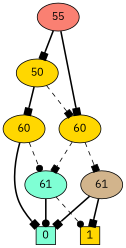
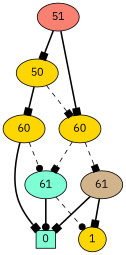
(58, 17) -> (58, 17)
(90, 236) -> (92, 239)
